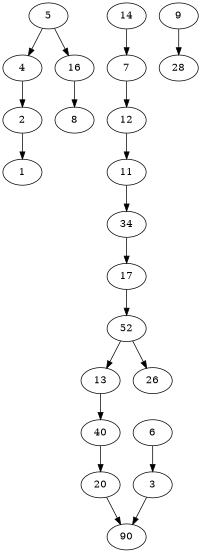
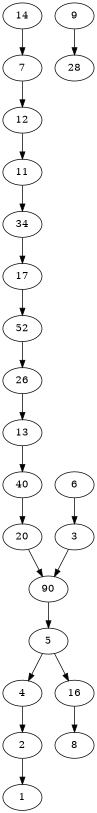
(115, 351) -> (22, 403)
none -> (48, 612)
